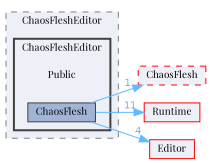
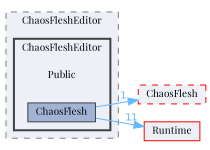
(172, 149) -> none
